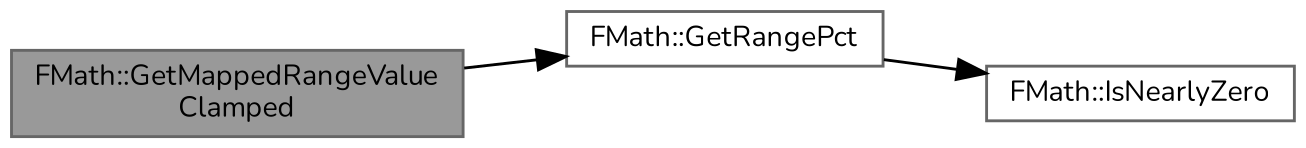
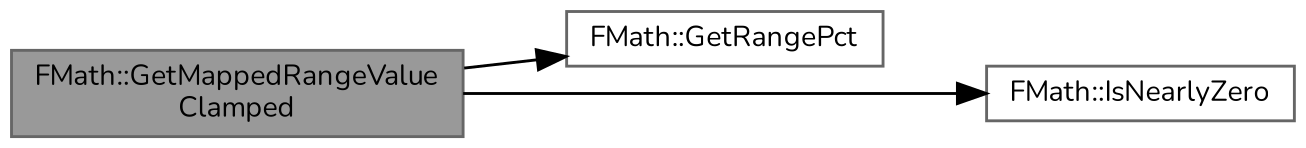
(920, 65) -> (710, 93)
